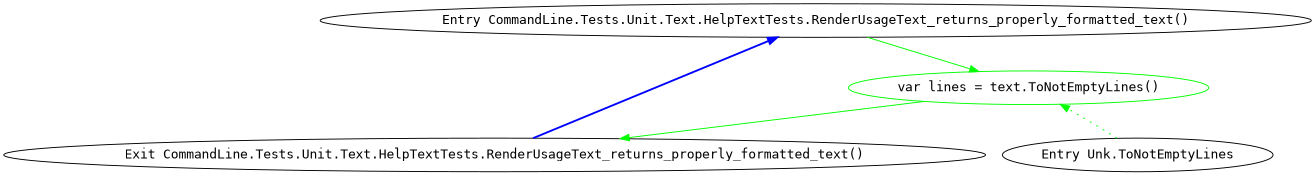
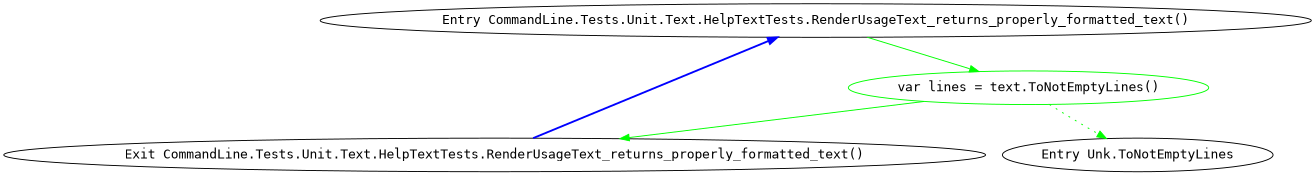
(1093, 123) -> (1074, 119)
